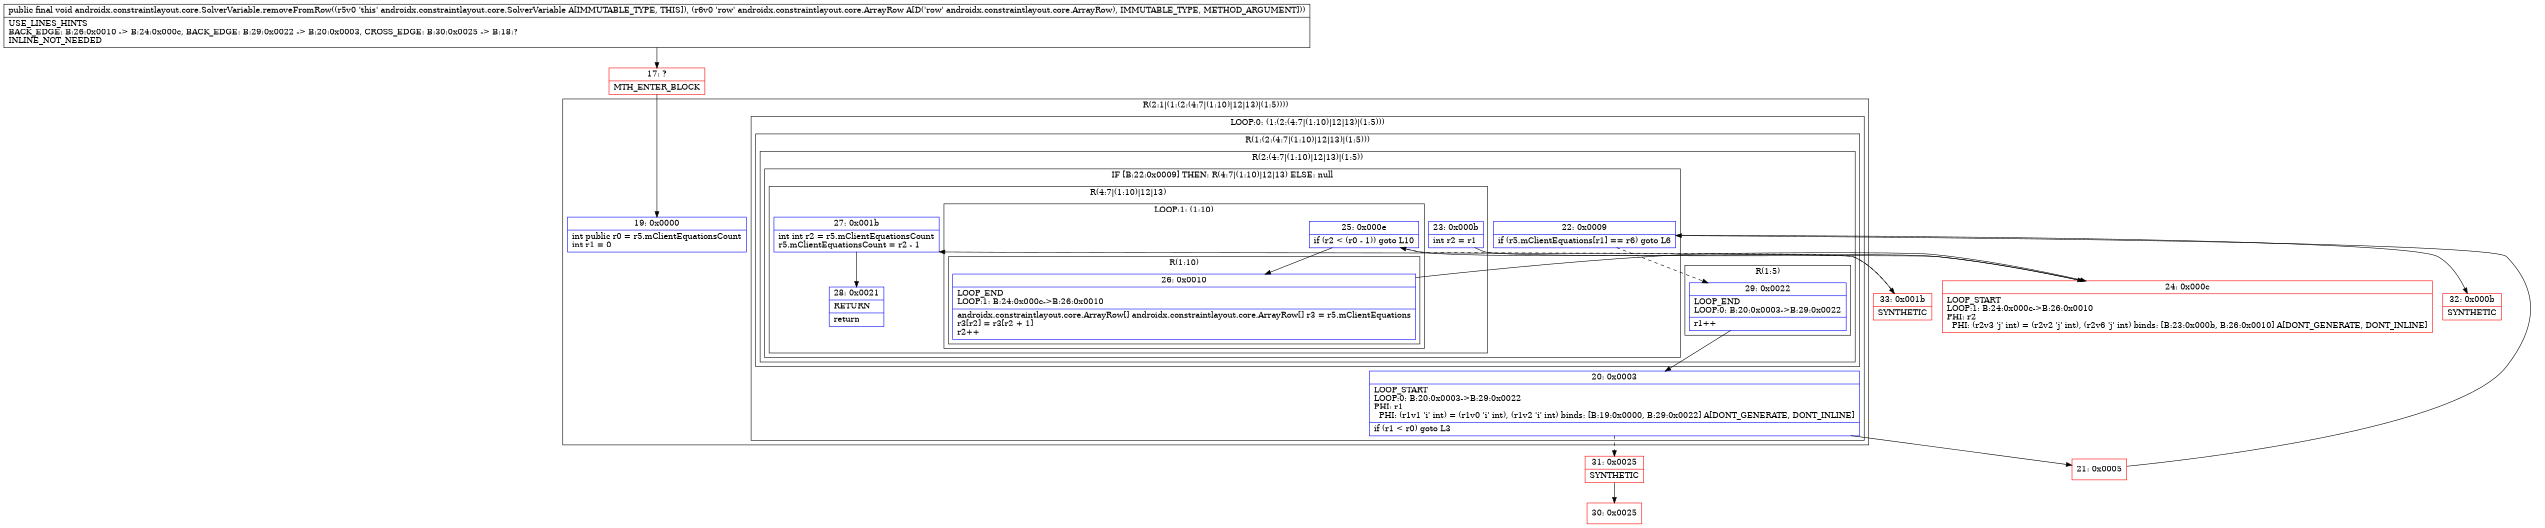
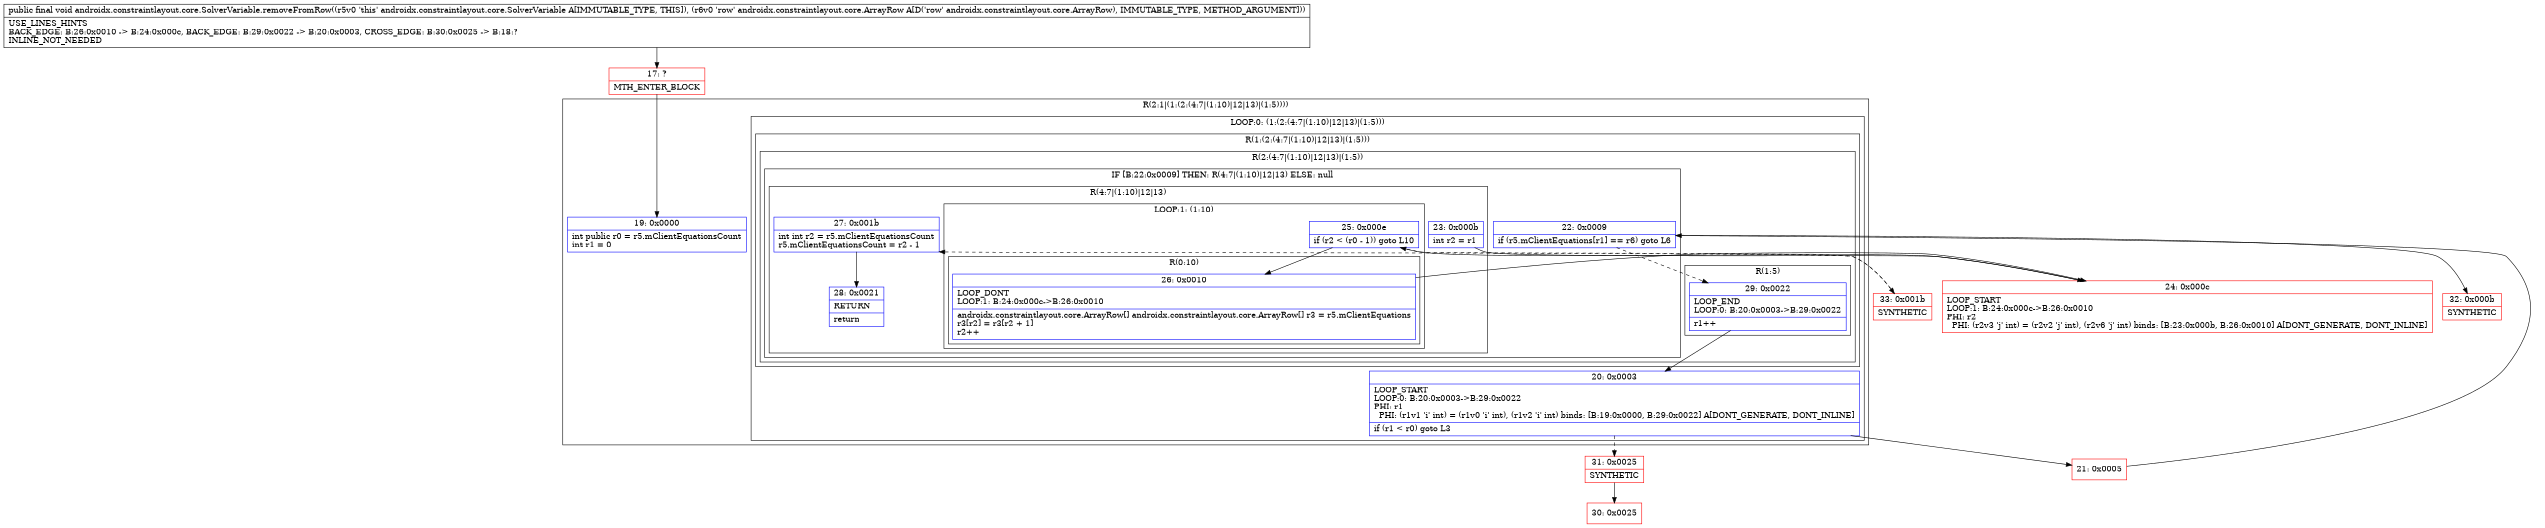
(1403, 253) -> (1403, 253)
(1184, 263) -> (1184, 263)
(980, 294) -> (983, 294)
